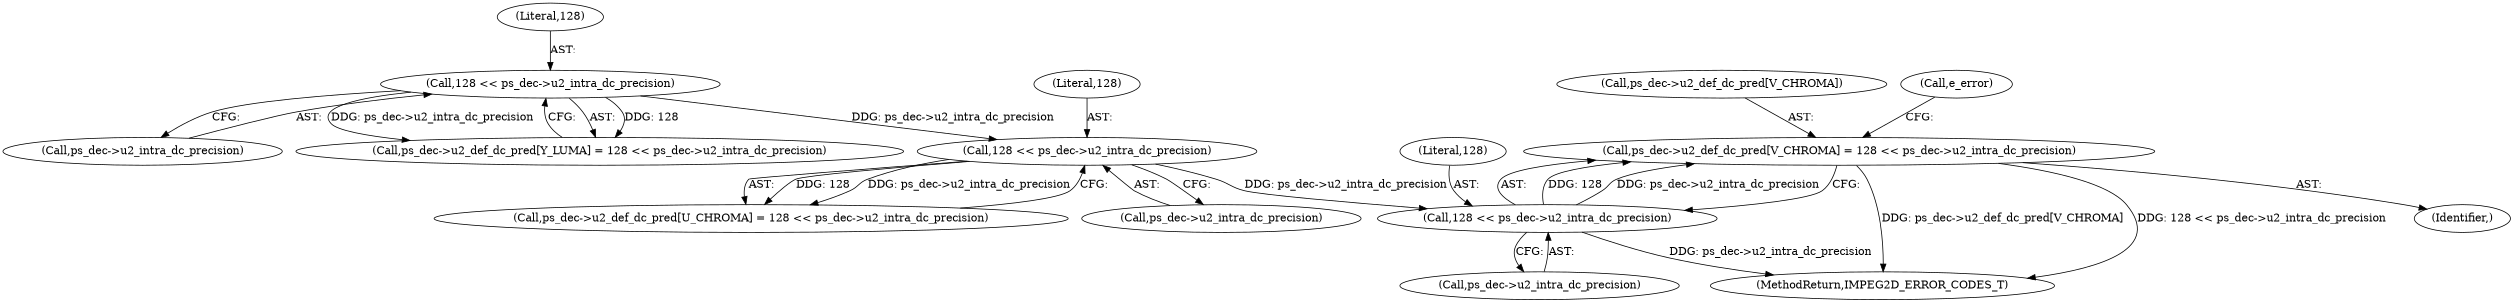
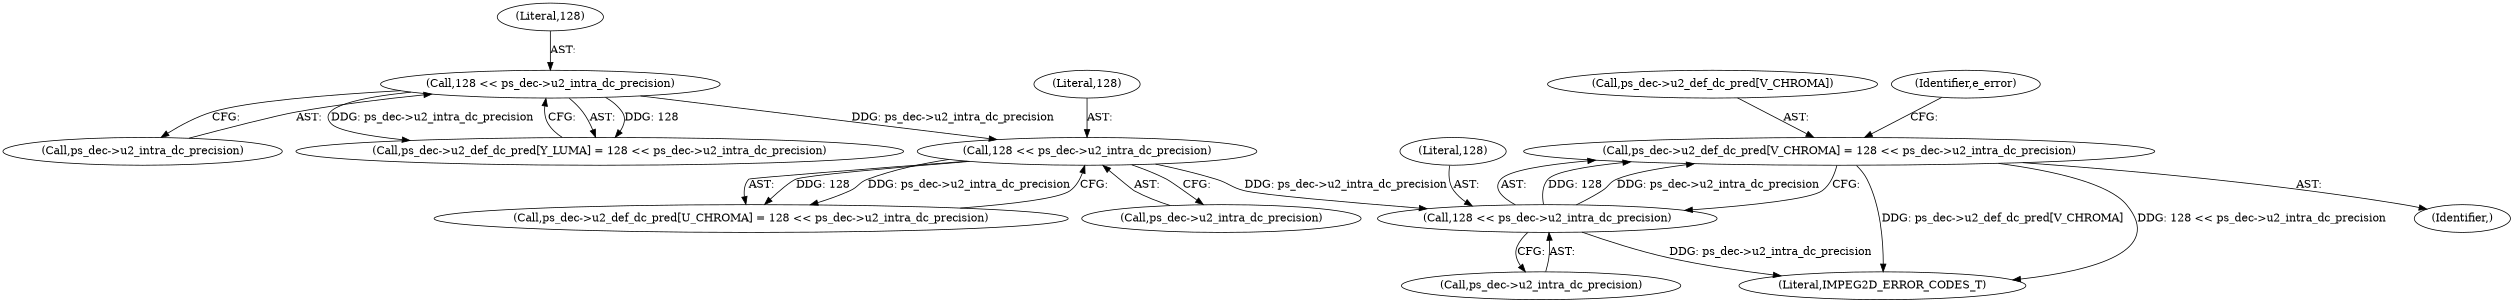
(1957, 84) -> (1966, 84)
(1882, 286) -> (1882, 286)
